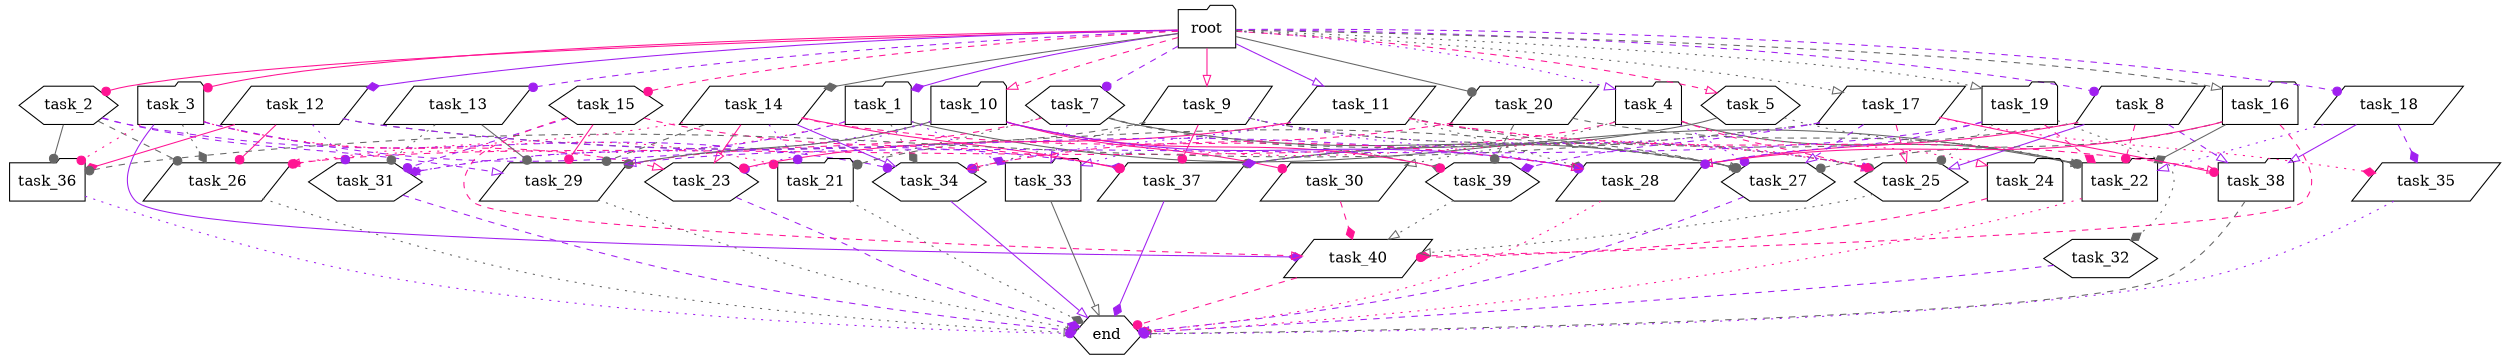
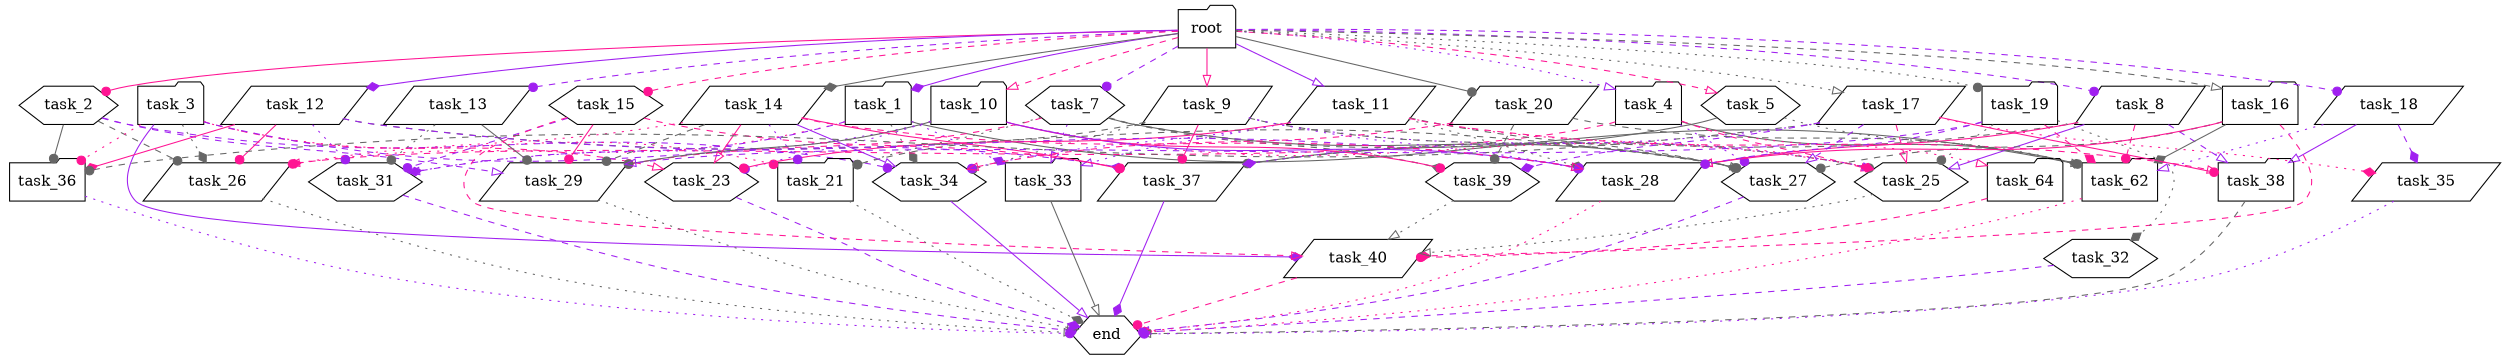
(694, 43) -> none
(1606, 49) -> (1606, 49)
(1335, 182) -> none
(2025, 182) -> (2025, 182)
(2120, 182) -> (2120, 182)
